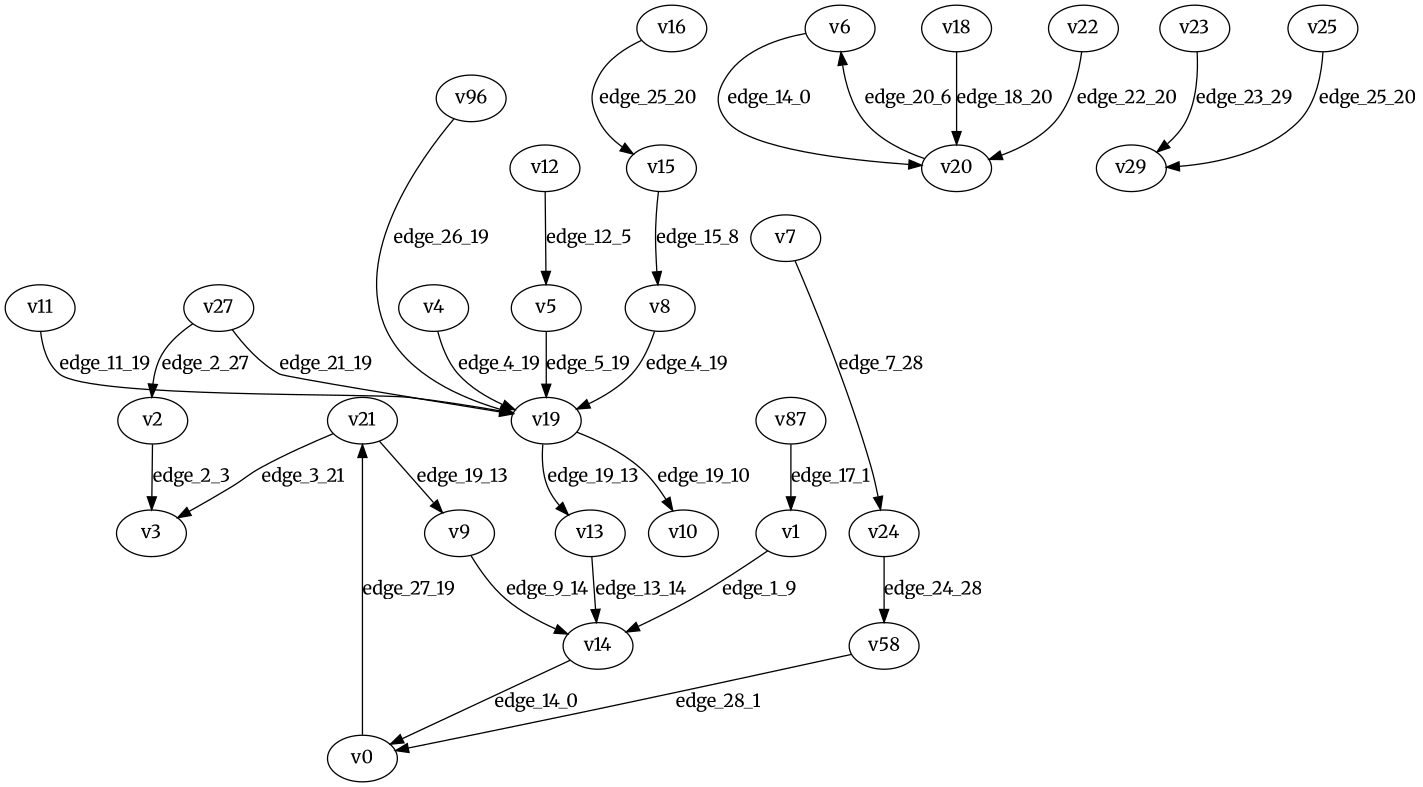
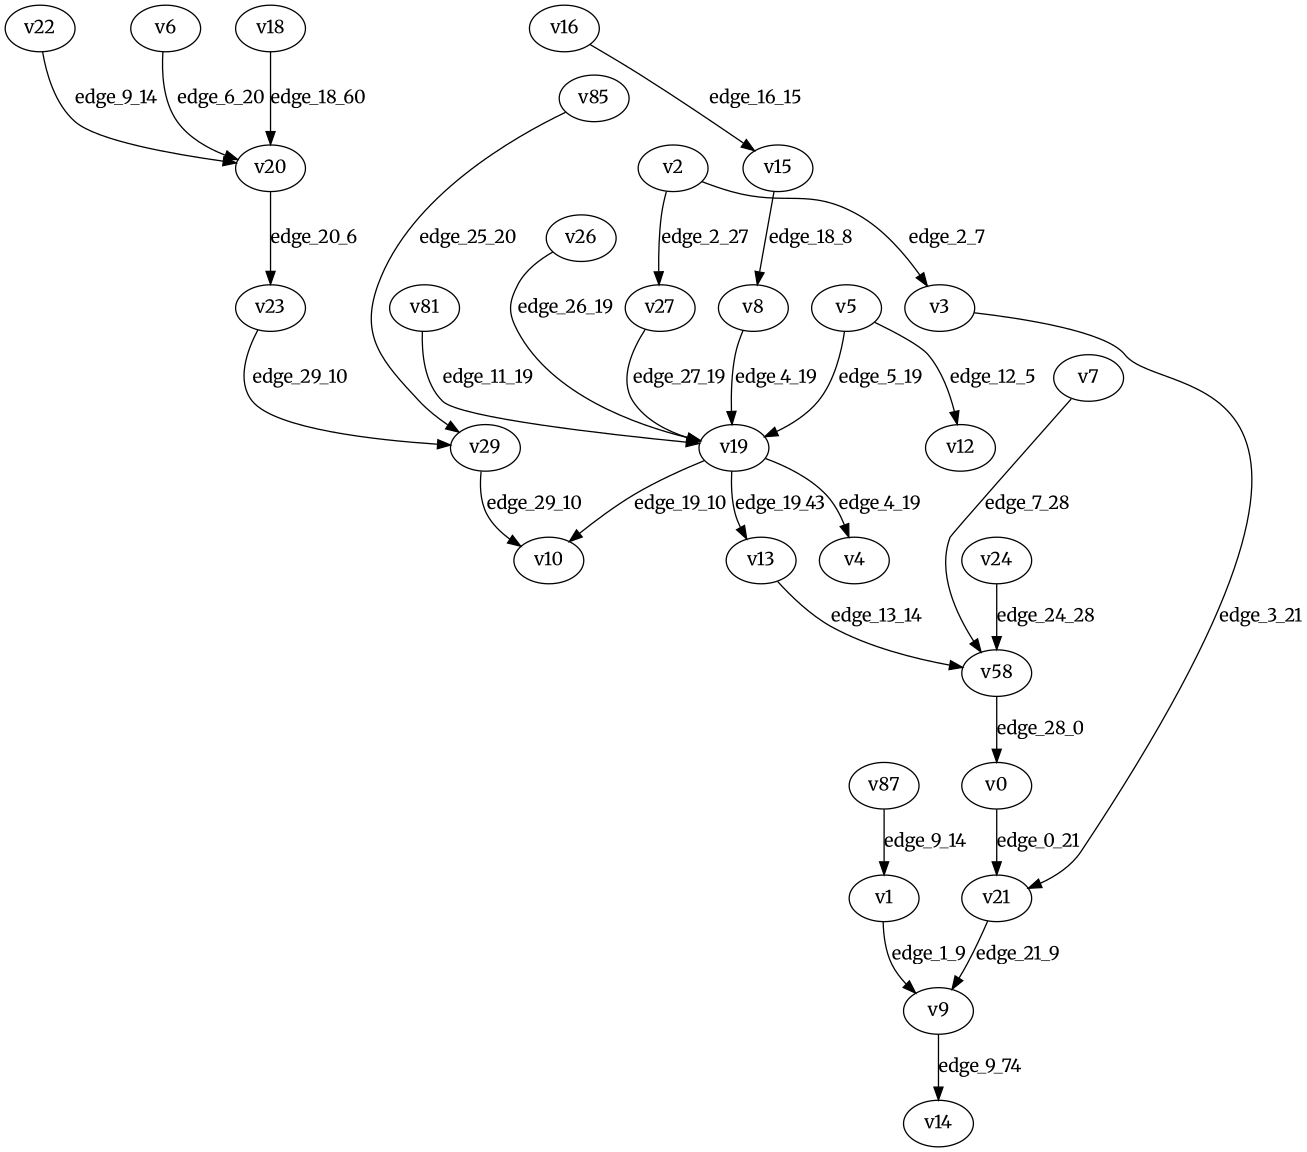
(1323, 28) -> (594, 98)
(471, 98) -> (581, 238)
(649, 98) -> (756, 98)
(770, 98) -> (221, 98)
(1005, 98) -> (318, 98)
(1127, 98) -> (116, 98)
(1245, 98) -> (300, 378)
(868, 125) -> (271, 231)
(546, 231) -> (928, 355)
(698, 238) -> (811, 238)
(40, 308) -> (425, 308)
(165, 349) -> (660, 231)
(326, 364) -> (680, 378)
(460, 376) -> (813, 483)
(841, 377) -> (974, 509)
(259, 469) -> (1241, 536)
(192, 477) -> (948, 238)
(463, 477) -> (1018, 955)
(594, 477) -> (781, 504)
(830, 477) -> (926, 842)
none -> (485, 510)
(594, 583) -> (856, 638)
(409, 590) -> (1038, 842)
(548, 590) -> (980, 1067)
(705, 592) -> (888, 955)
(486, 699) -> none
(718, 702) -> (1041, 729)
